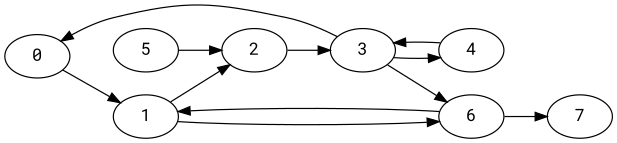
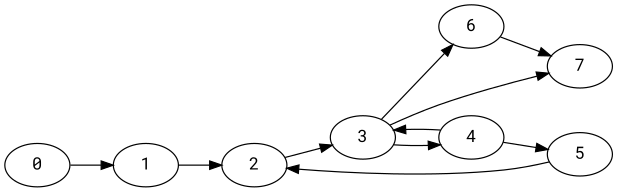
(205, 5) -> (462, 97)
(315, 108) -> none
(302, 125) -> none
none -> (520, 145)
